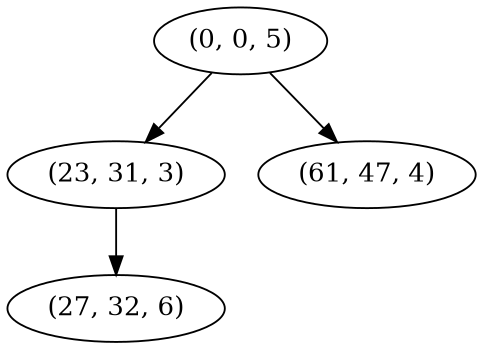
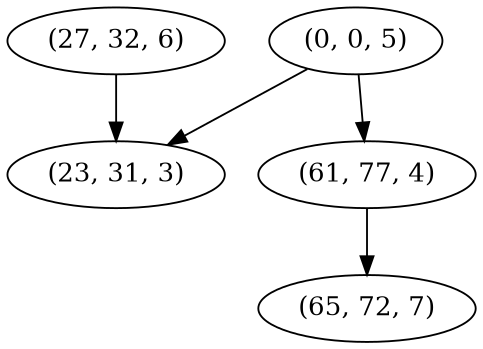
(367, 175) -> (367, 175)
(116, 232) -> (116, 99)
none -> (367, 308)
